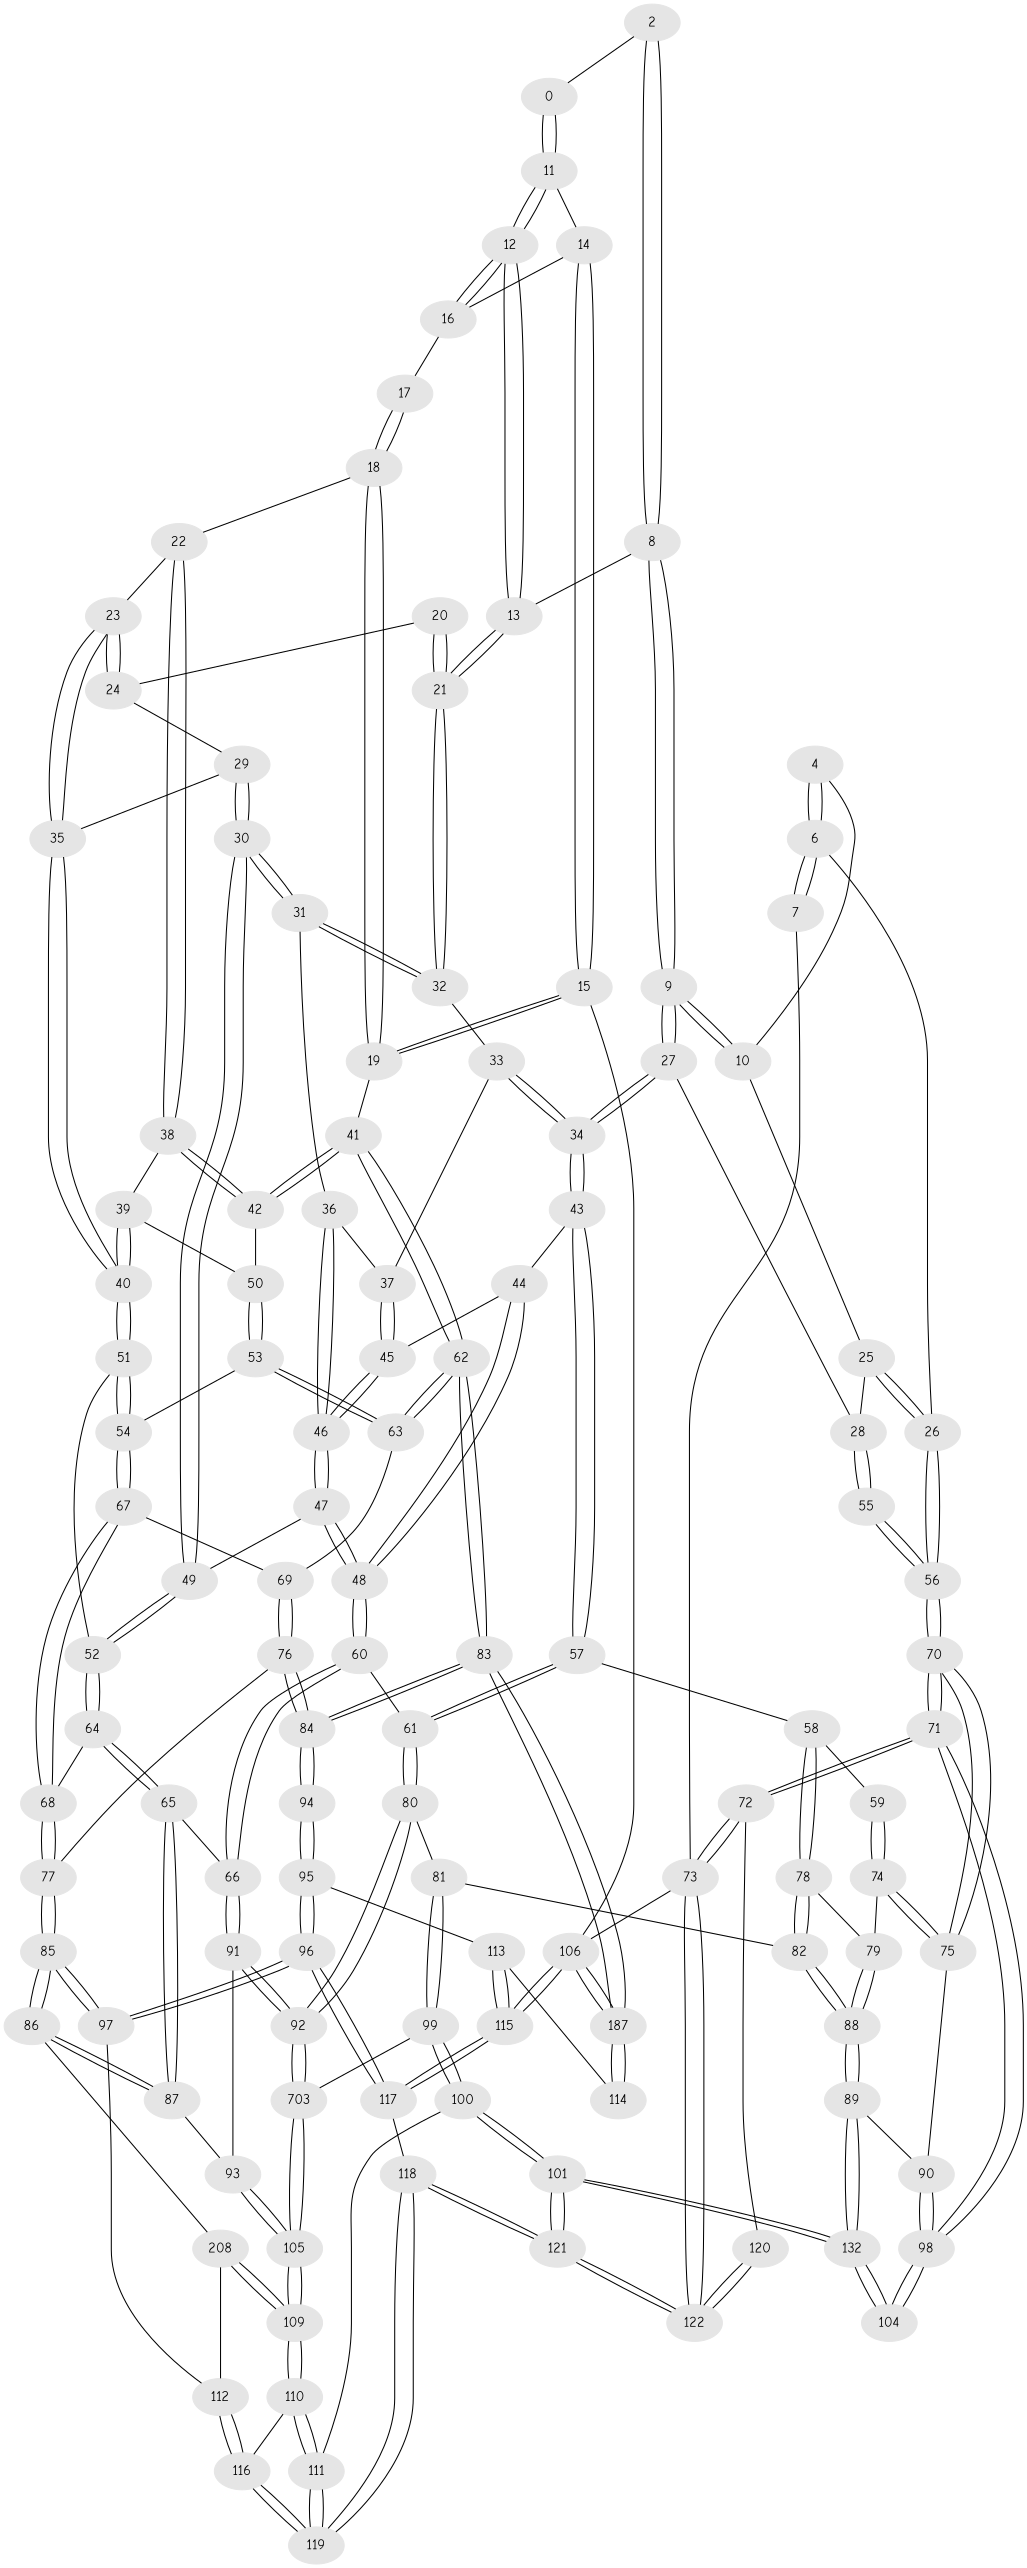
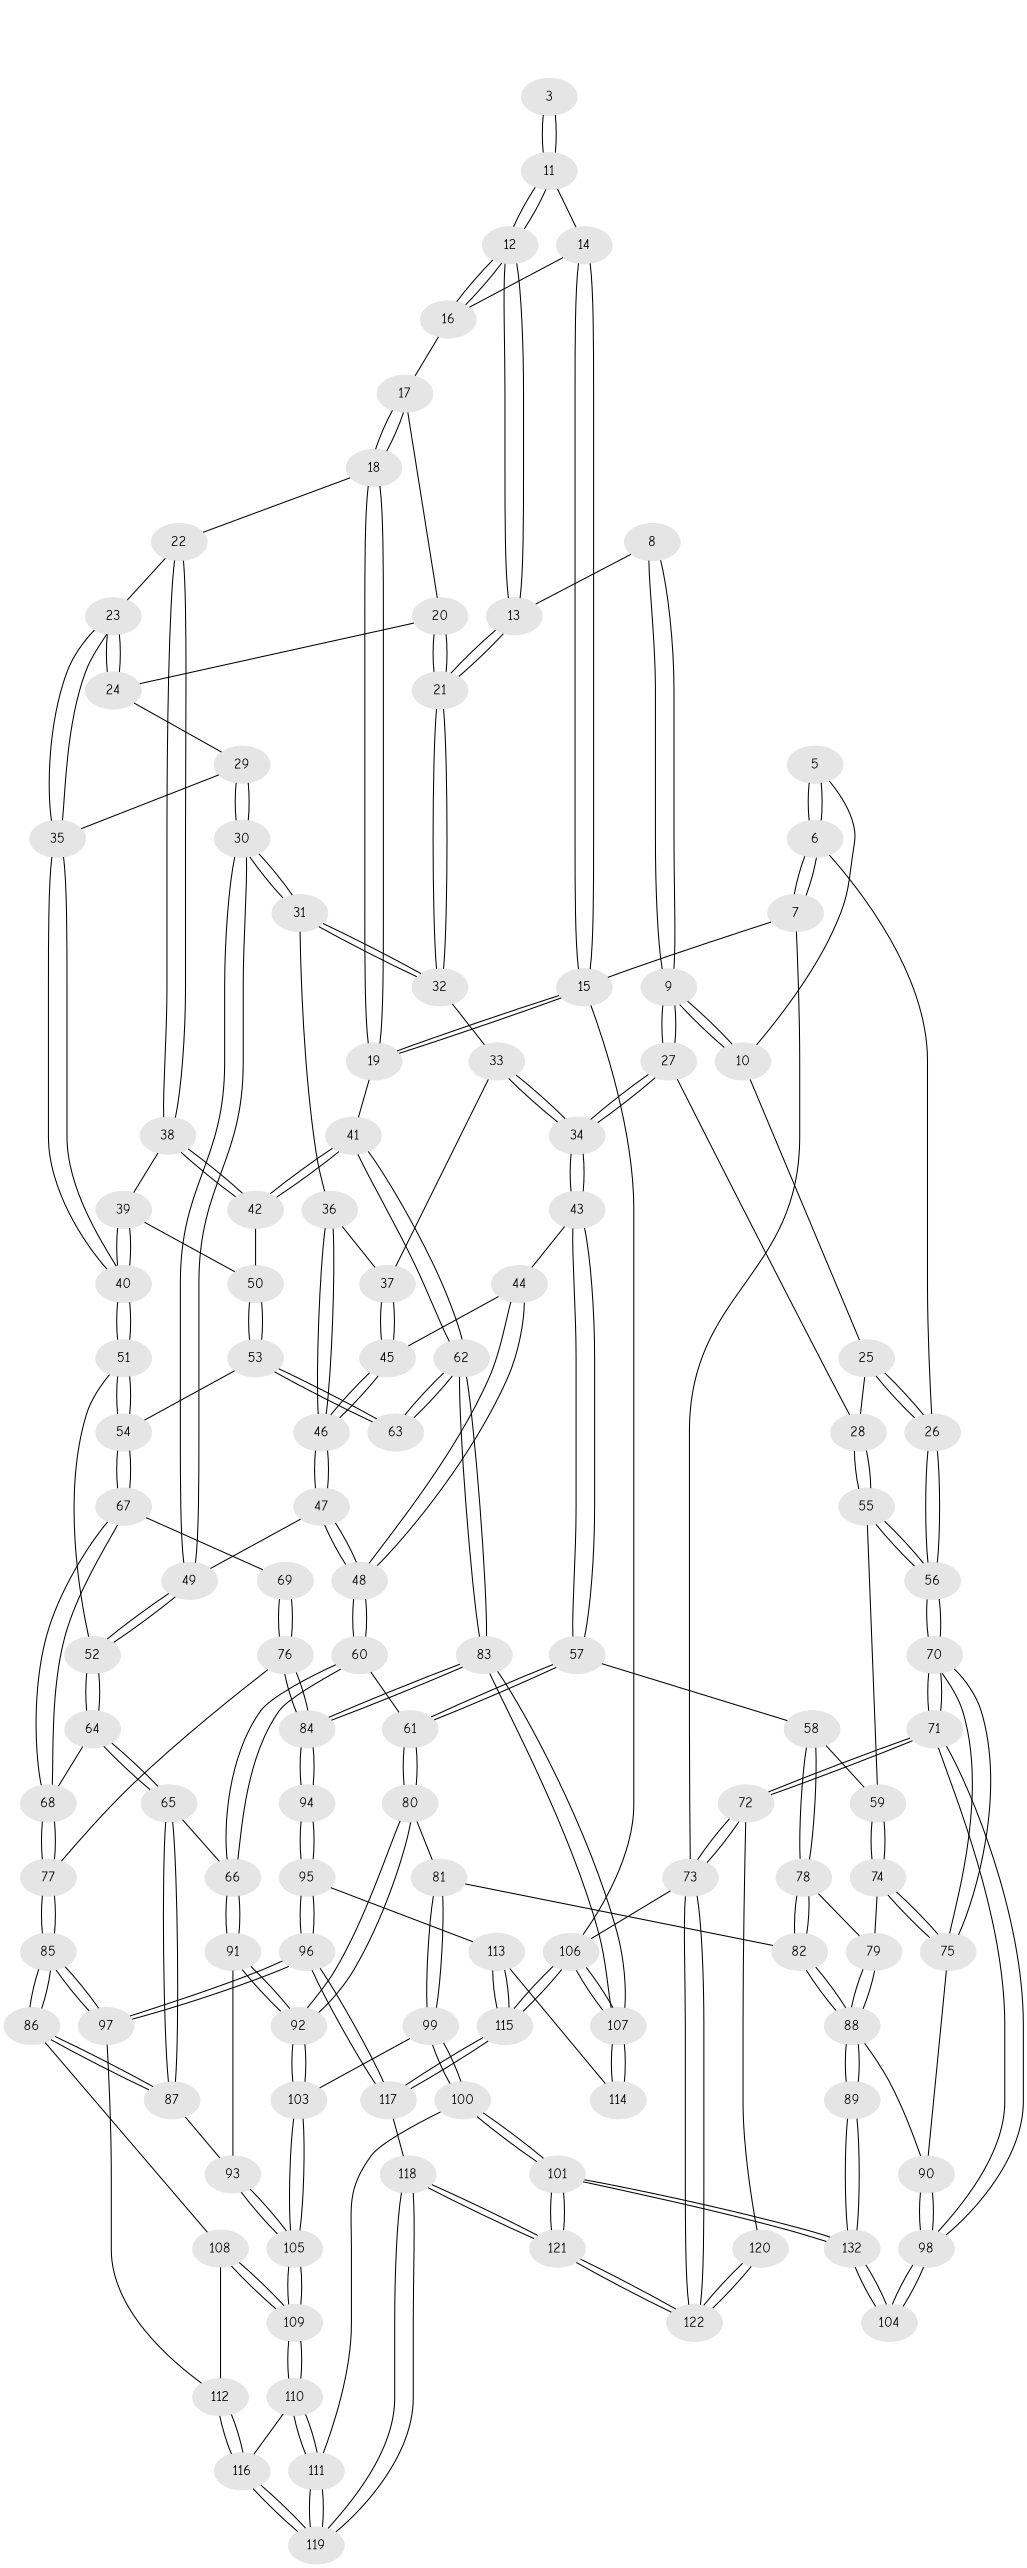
(652, 23) -> none
(549, 97) -> (549, 97)
none -> (423, 505)
(815, 765) -> (815, 765)
none -> (689, 949)
(363, 1520) -> none
none -> (872, 1655)
(618, 2026) -> (618, 2026)
(299, 2100) -> (299, 2100)
(889, 2137) -> (897, 2097)
(221, 2249) -> (221, 2249)
